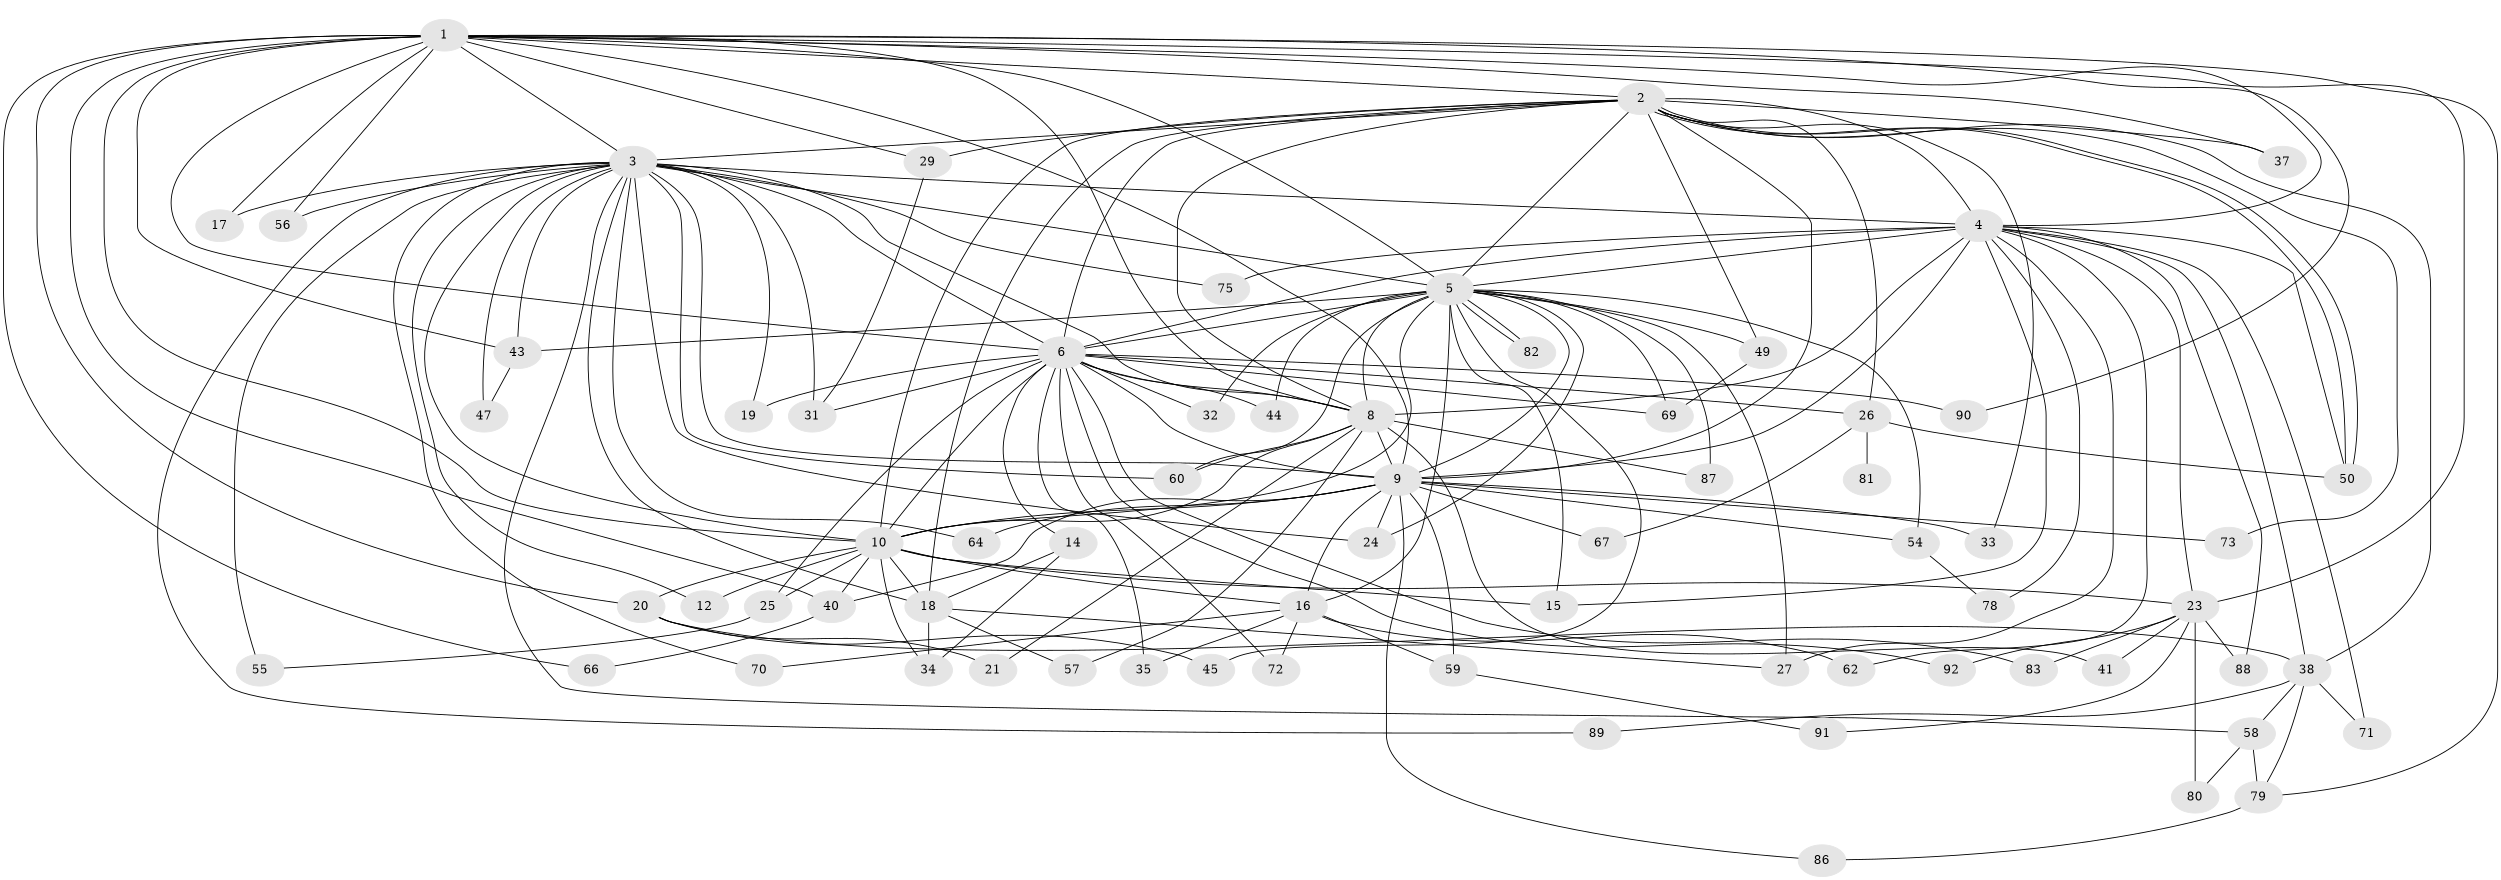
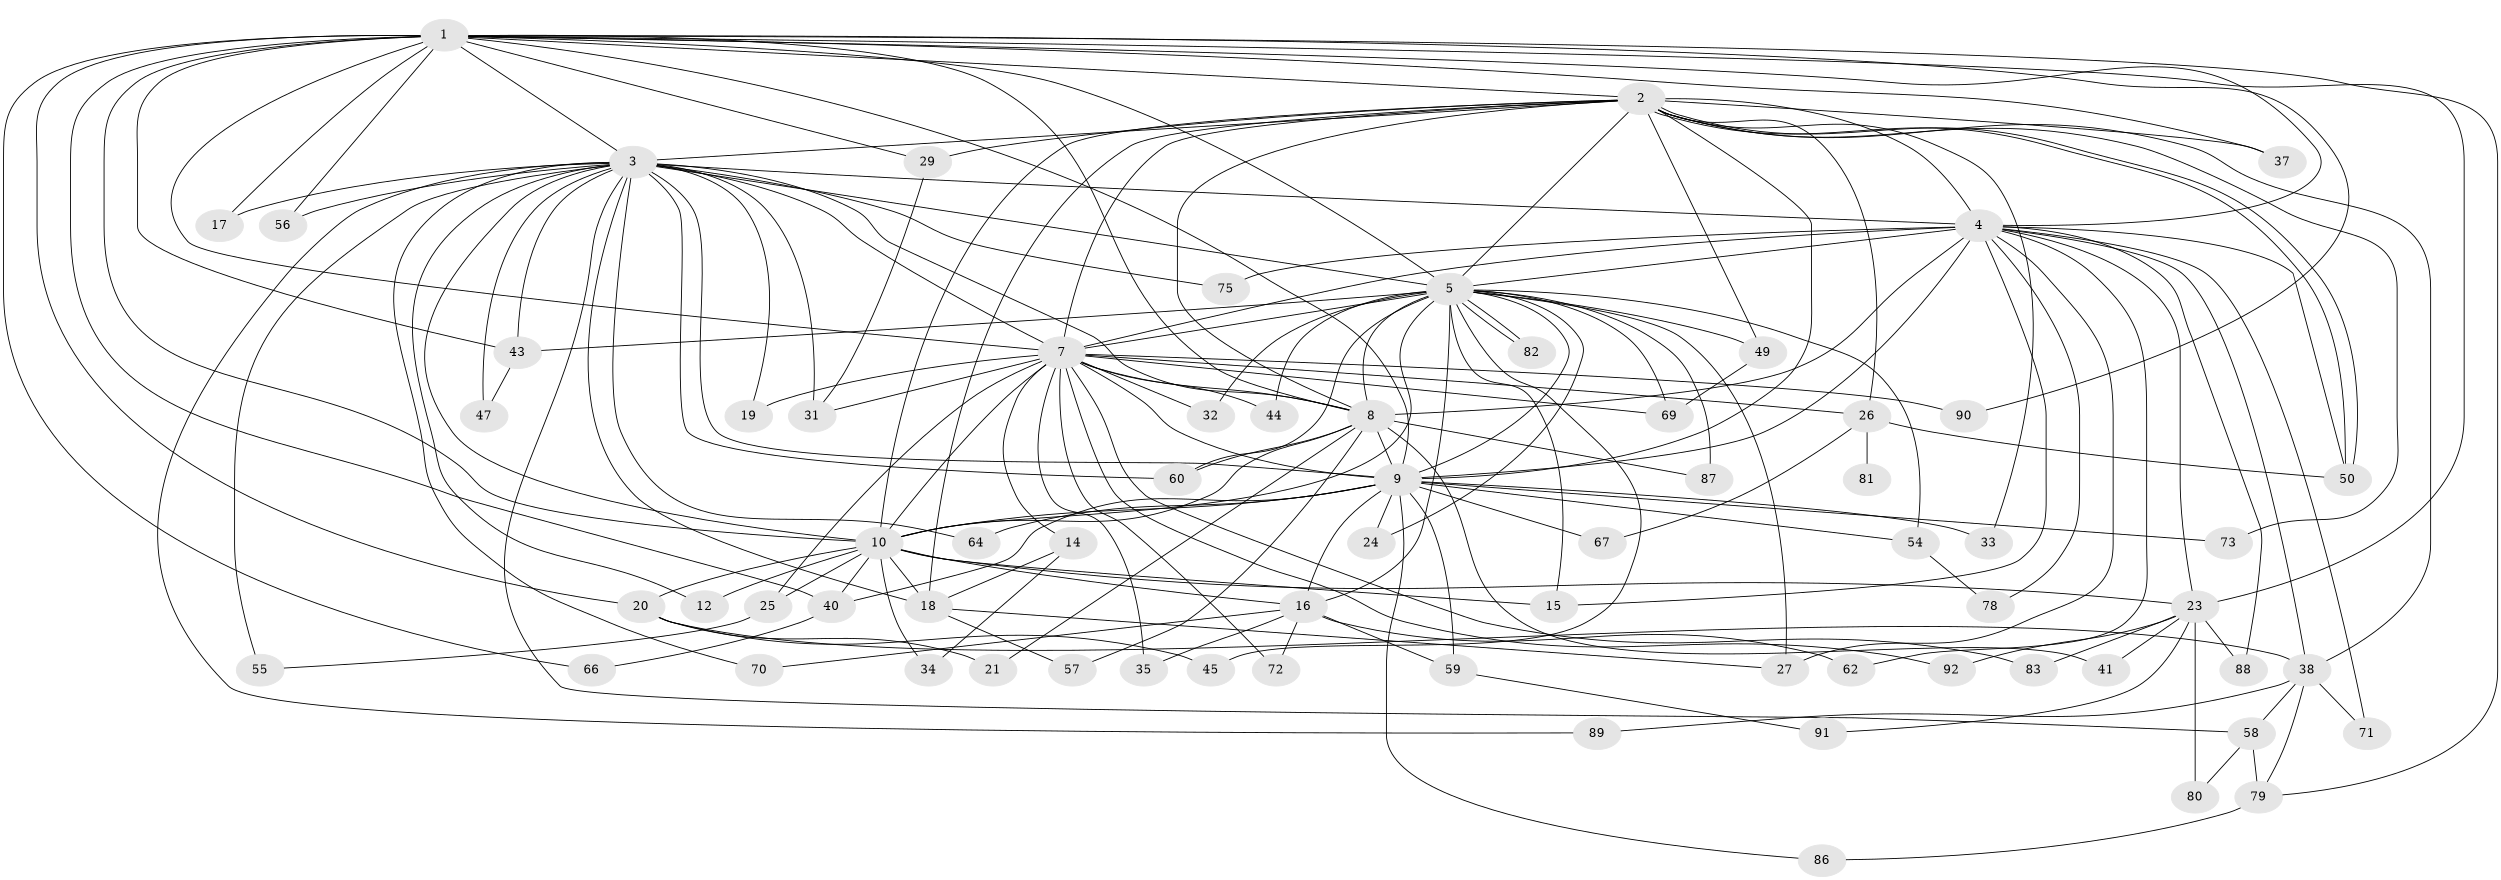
(1062, 353) -> (1062, 353)
(858, 481) -> none
(929, 634) -> none
